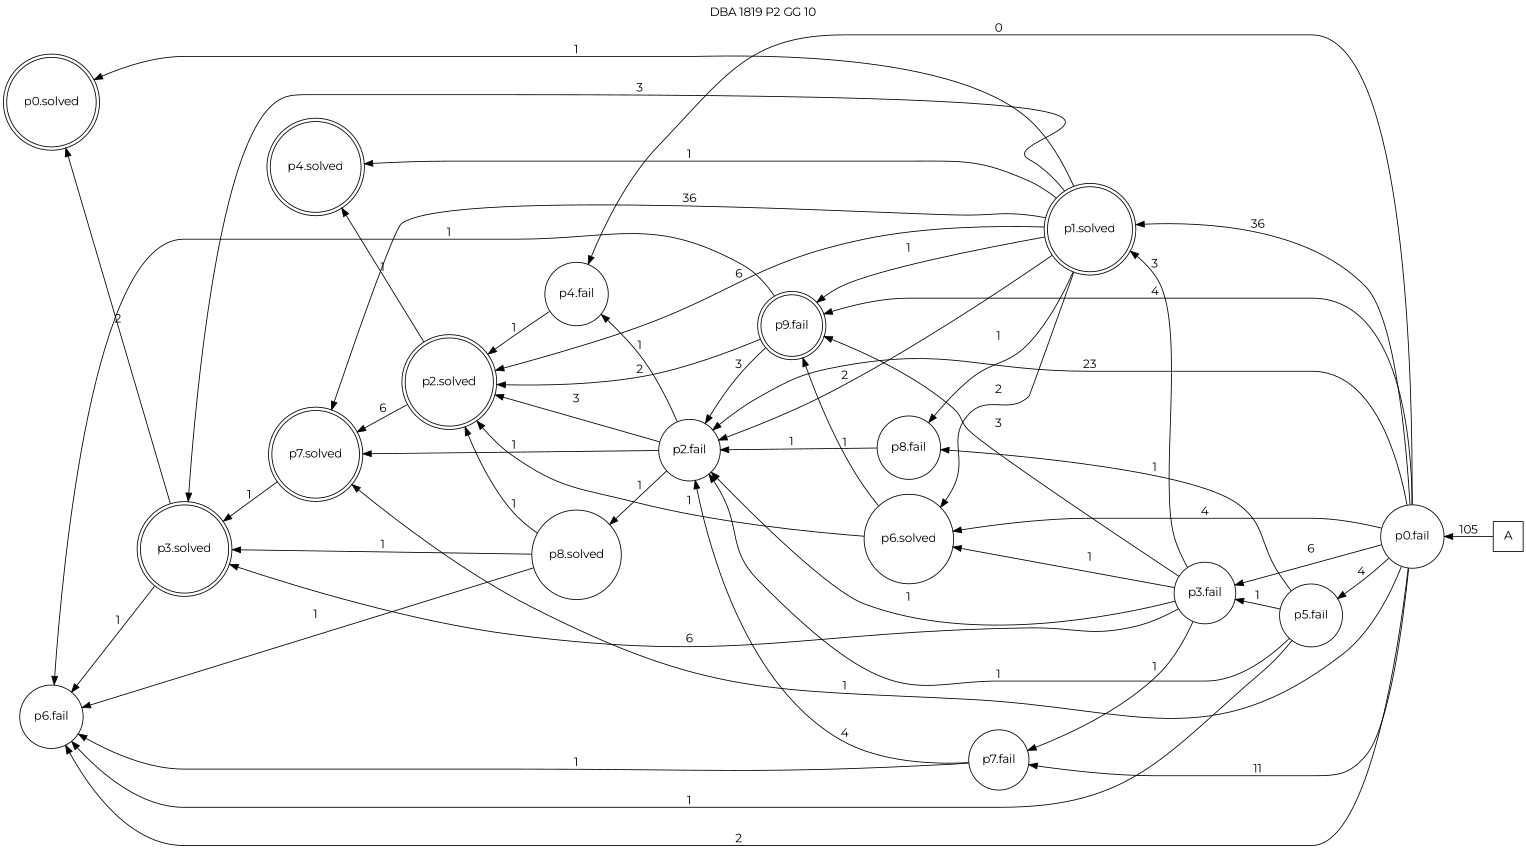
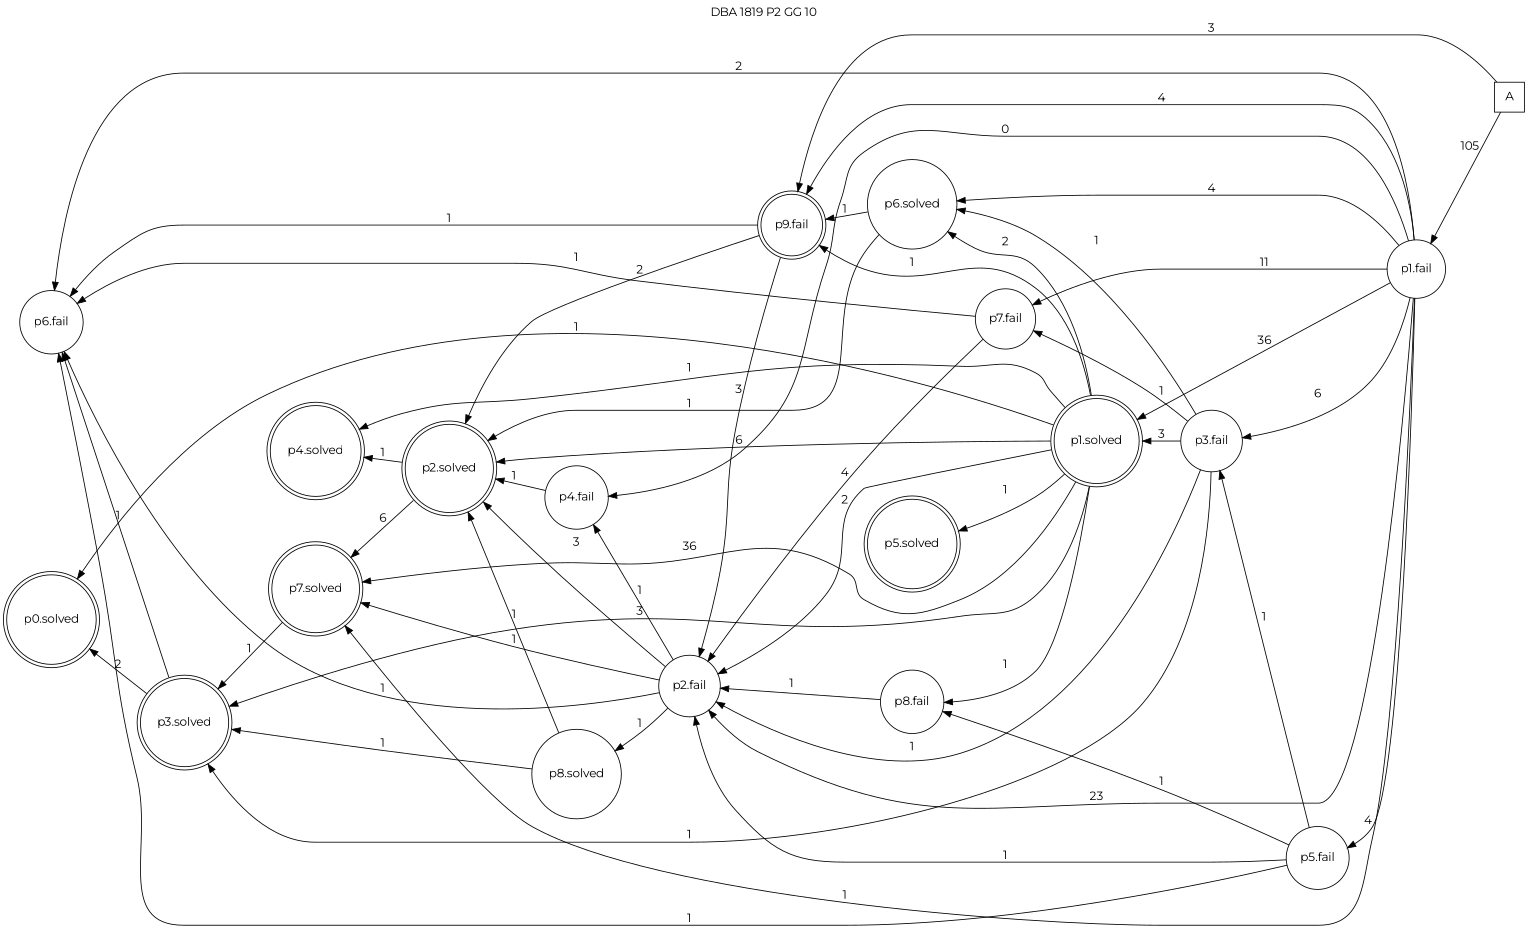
(1013, 463) -> (1112, 35)
(1412, 537) -> (1416, 269)
none -> (912, 544)
(312, 636) -> (291, 658)
(690, 639) -> (690, 835)
